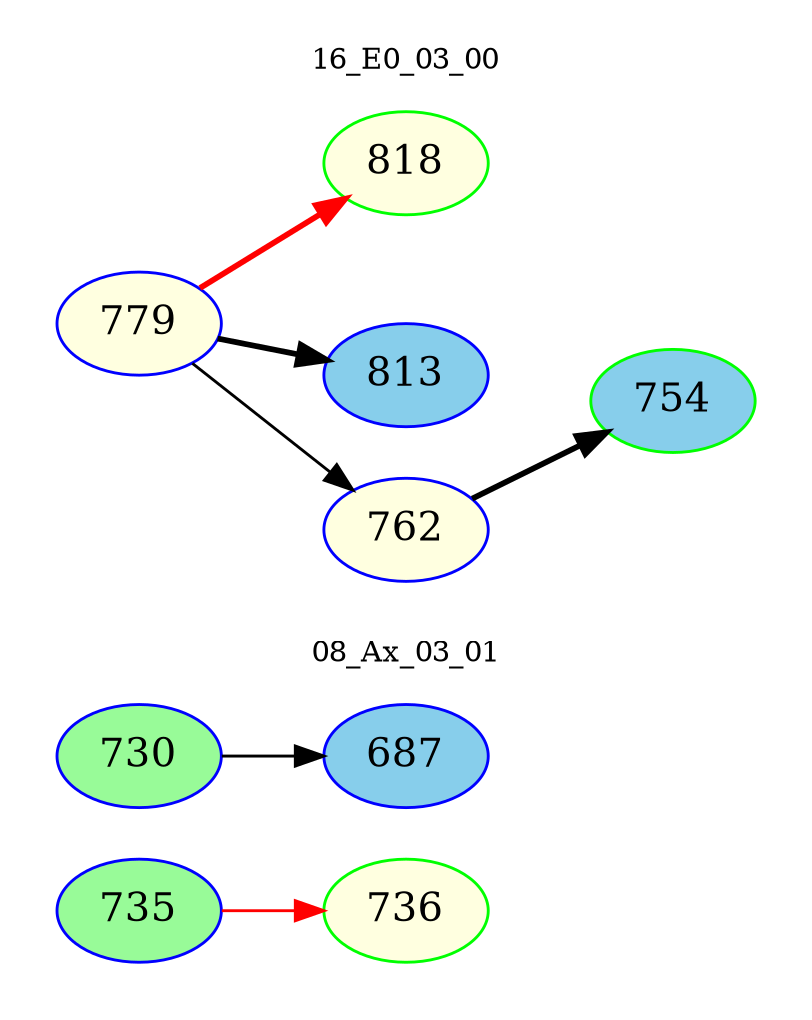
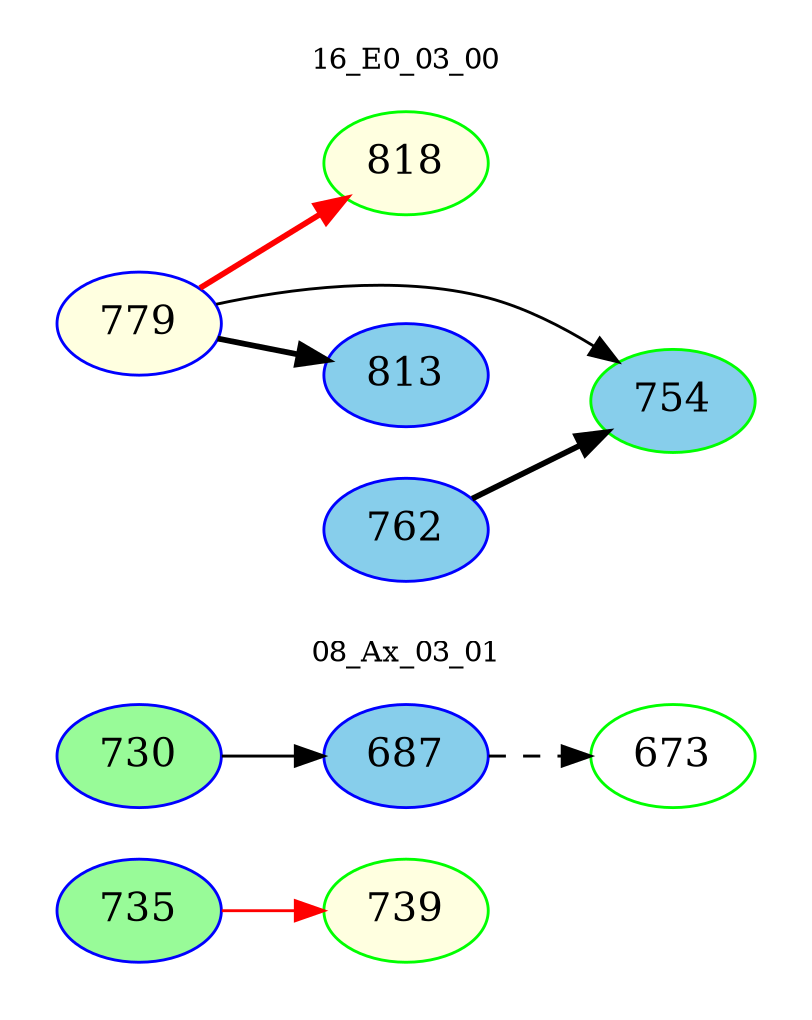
(261, 418) -> (410, 286)
(406, 530) -> (406, 530)
none -> (673, 756)
(406, 911) -> (406, 911)
